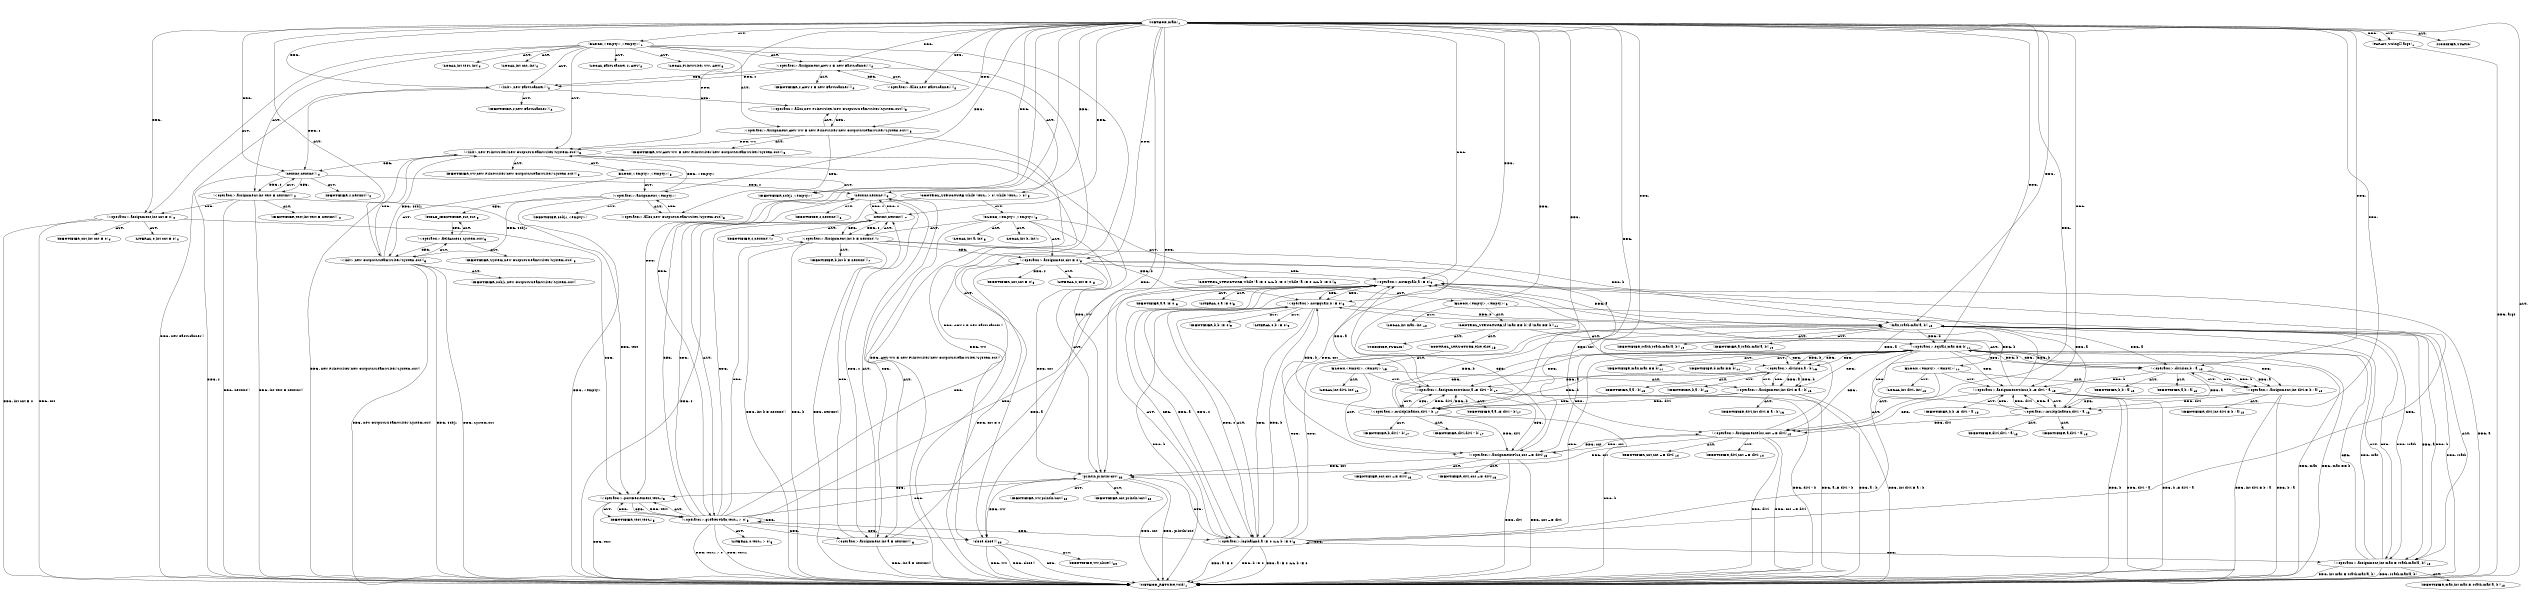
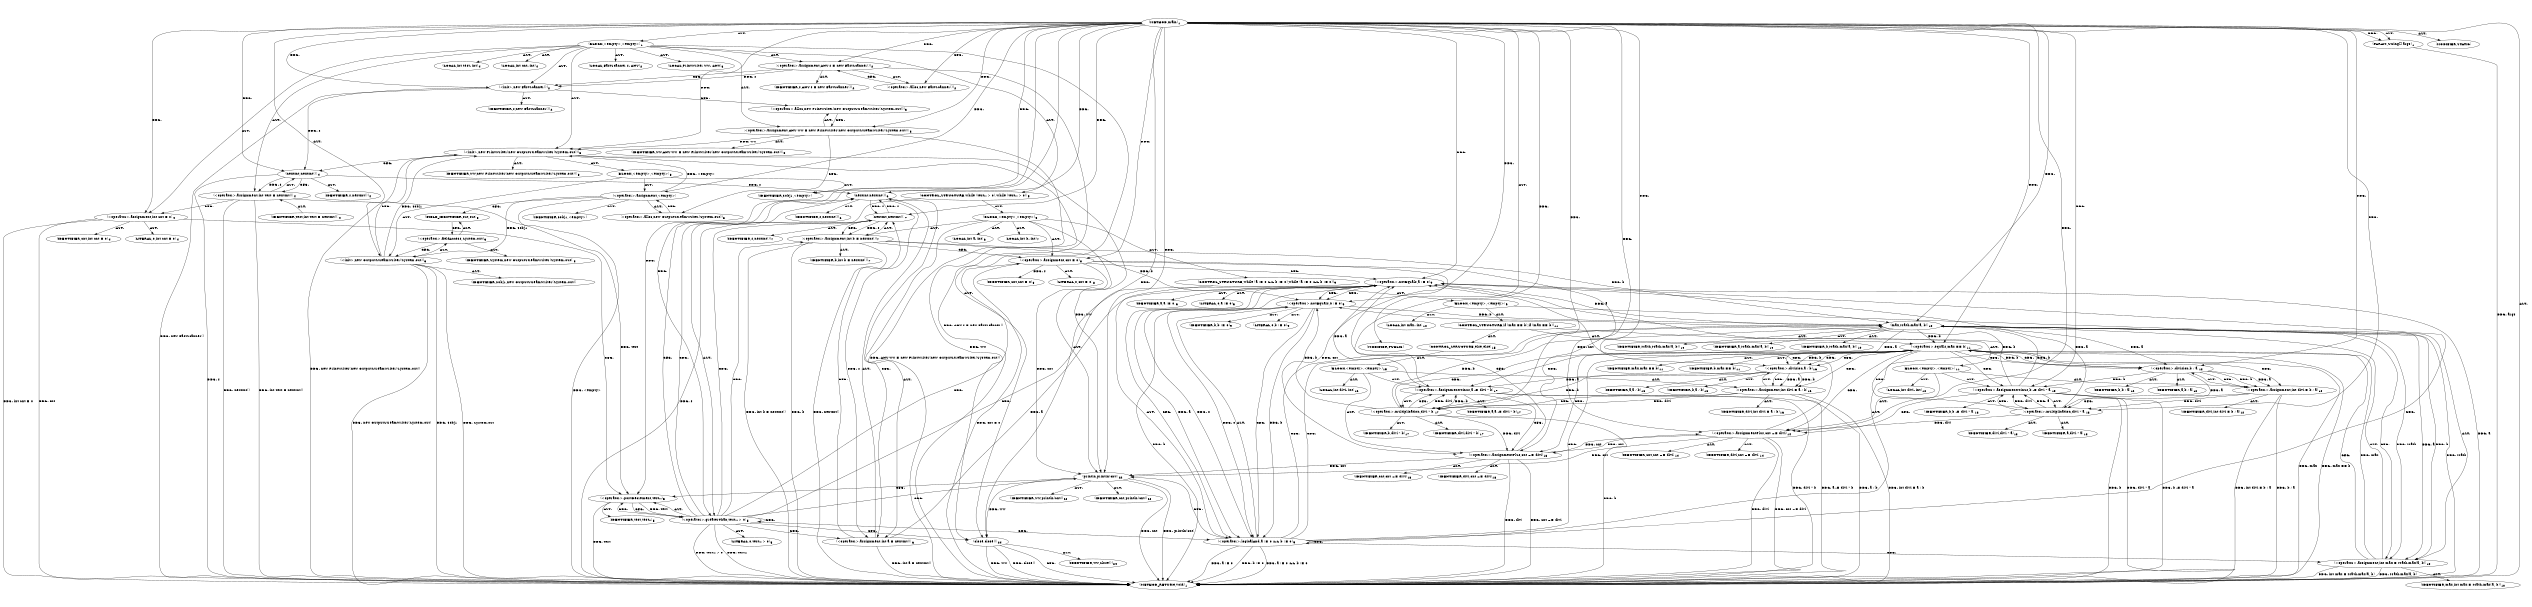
(278, 206) -> (293, 205)
(1445, 337) -> (1519, 82)
none -> (1832, 347)
